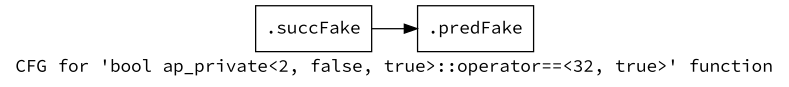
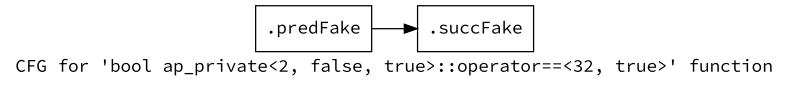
(388, 29) -> (388, 29)
